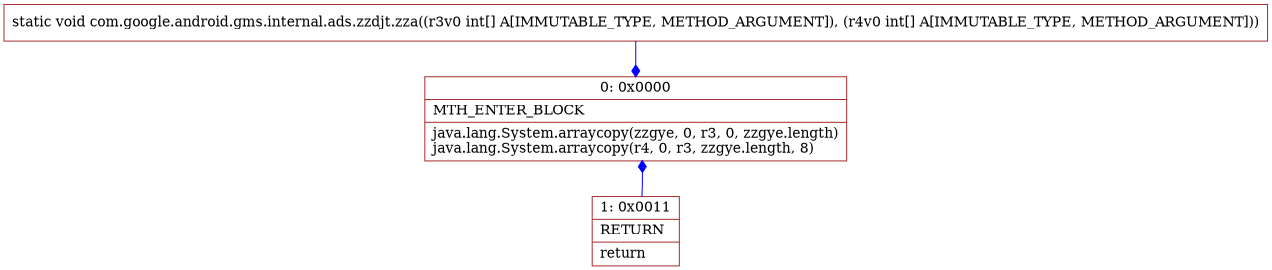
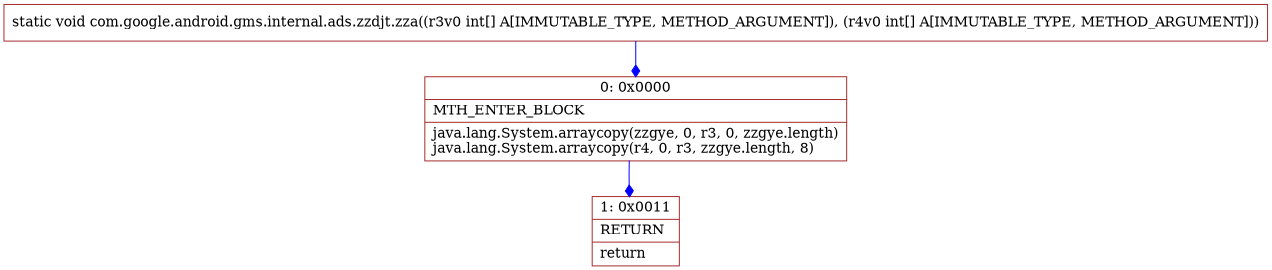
(642, 185) -> (629, 173)
